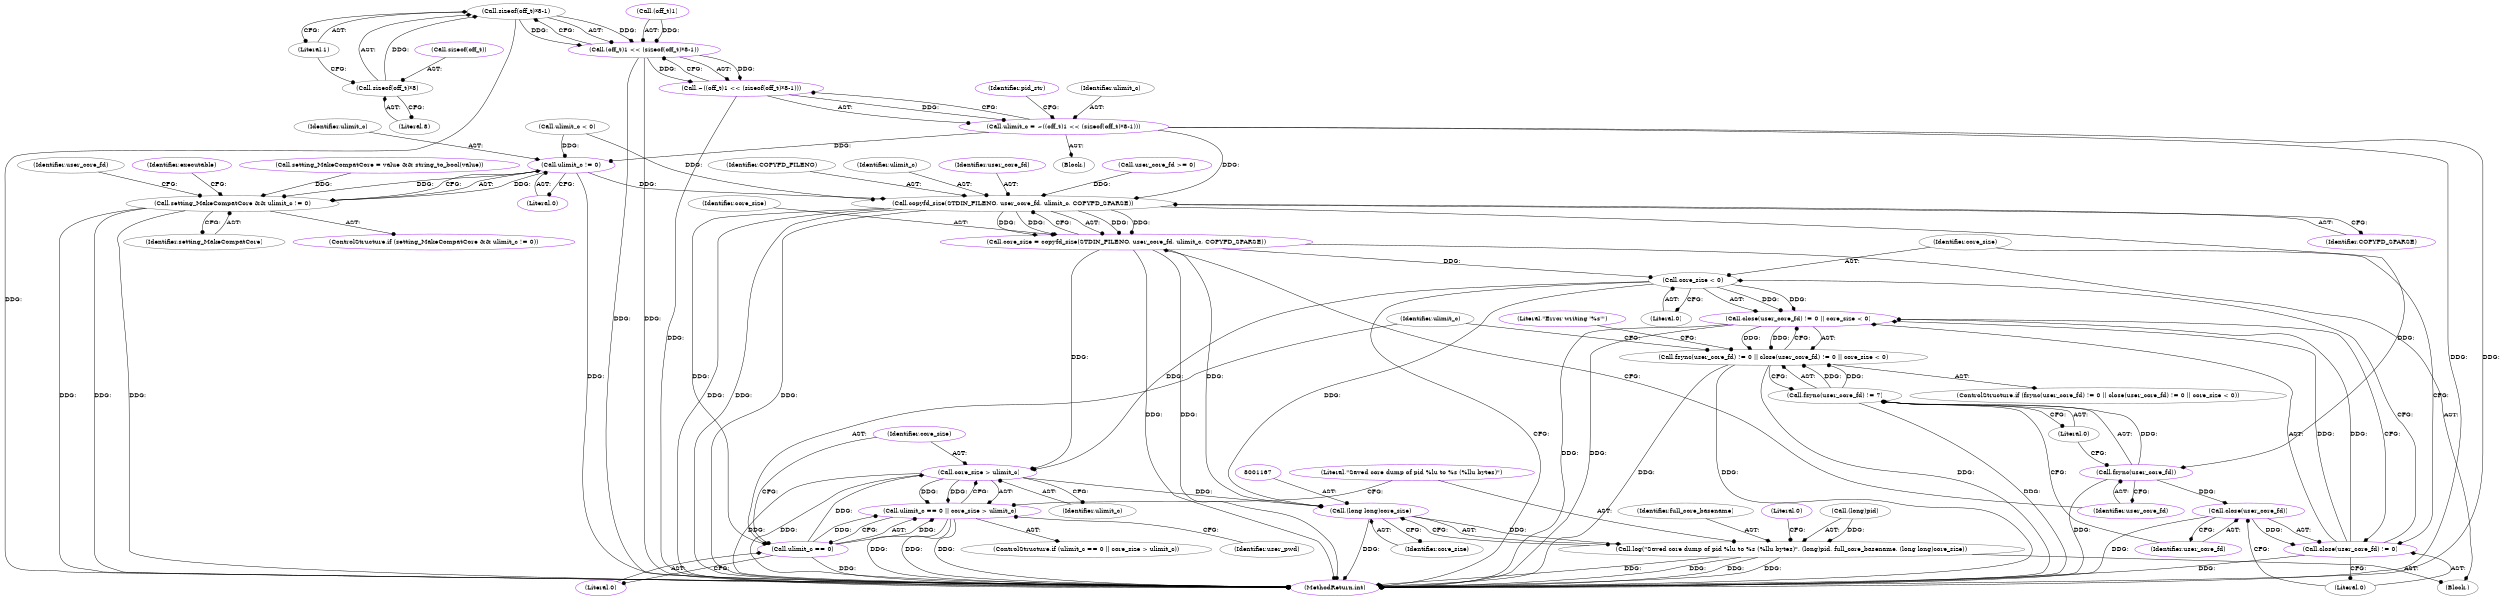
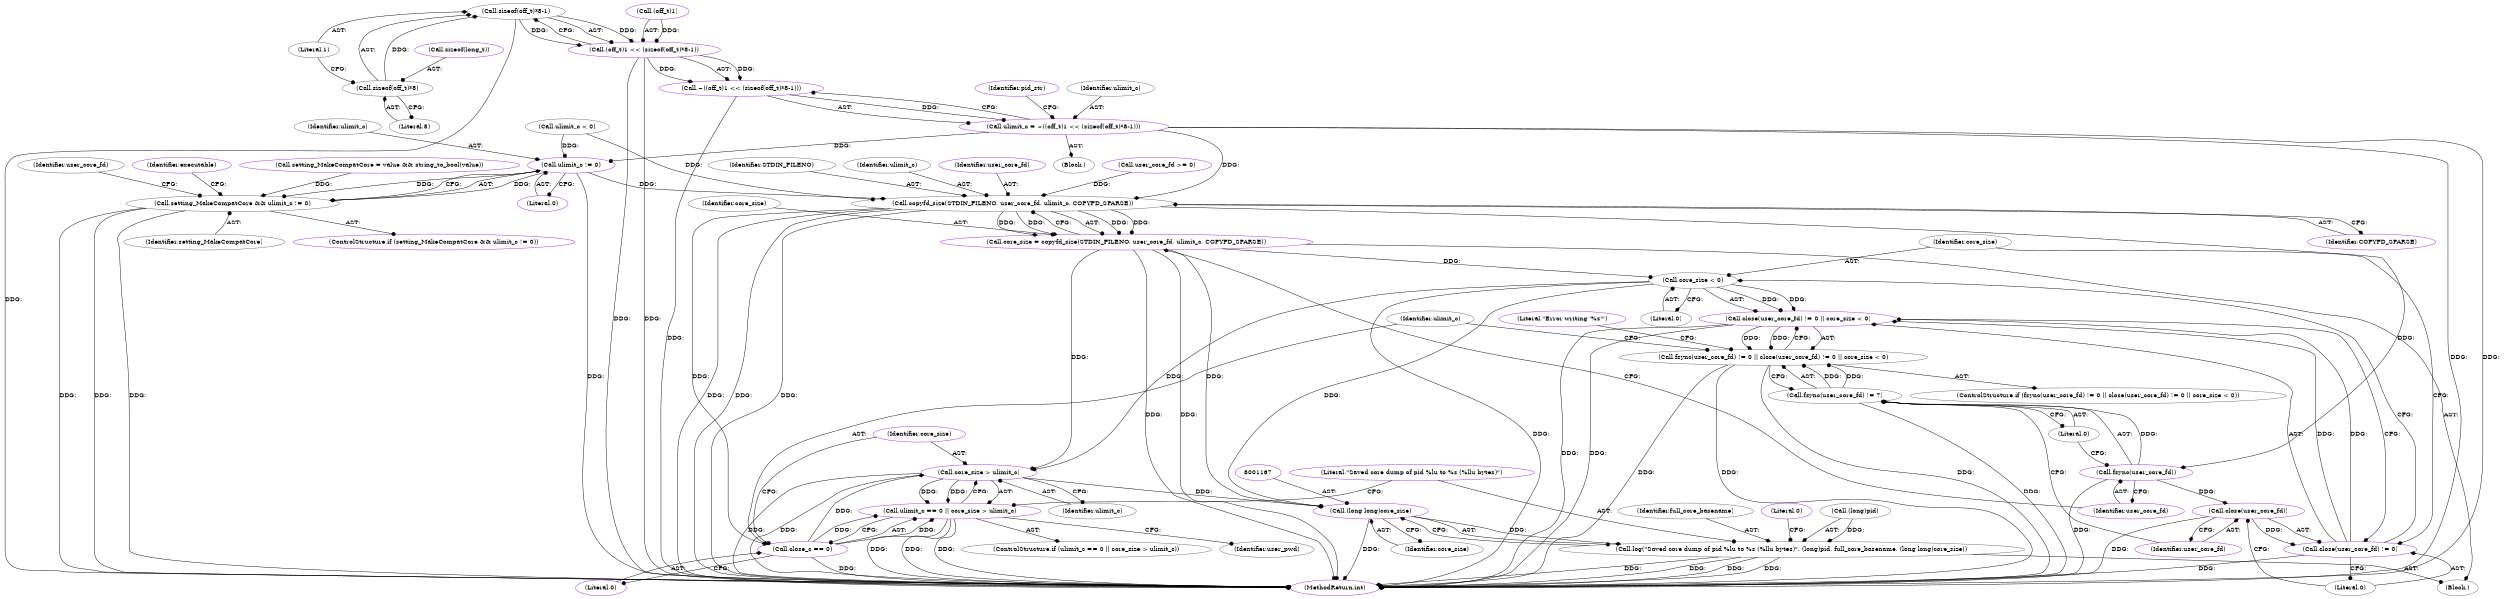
(365, 16) -> none
(459, 50) -> (459, 50)
(686, 72) -> none
(772, 165) -> (772, 165)
(205, 219) -> none
(1542, 434) -> (1542, 434)
(1131, 523) -> (1117, 530)
(803, 549) -> (803, 549)
